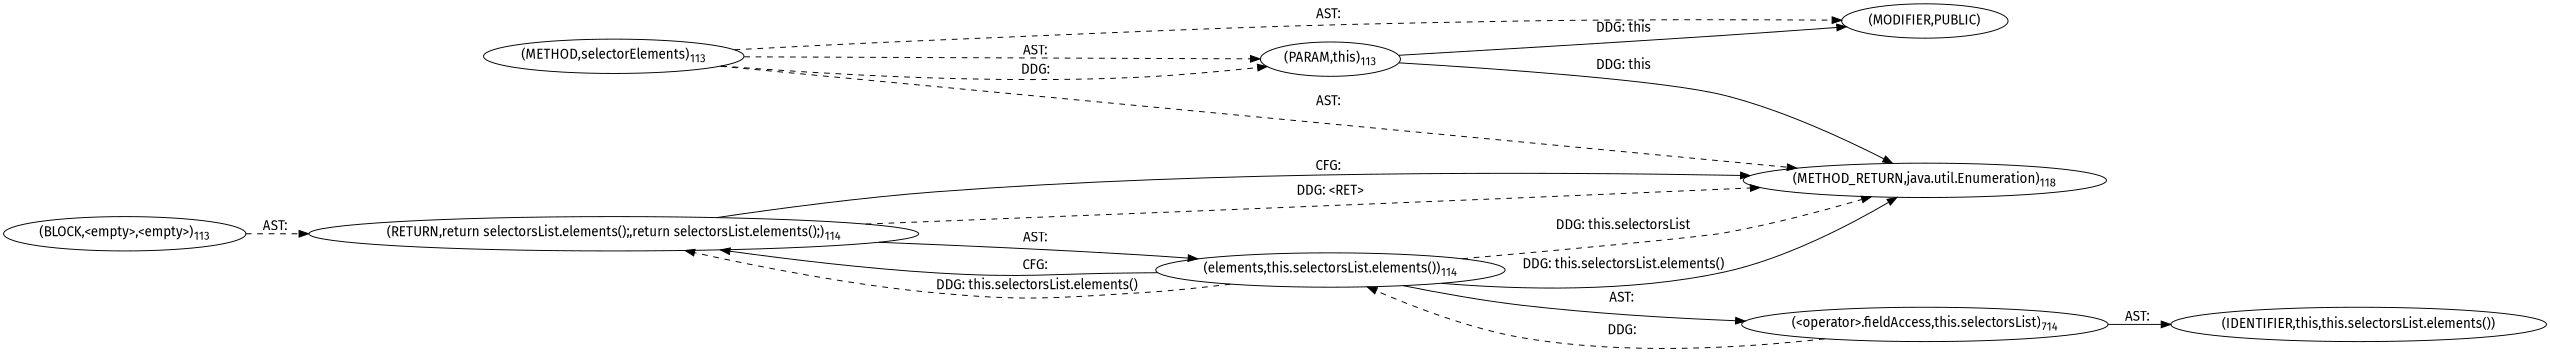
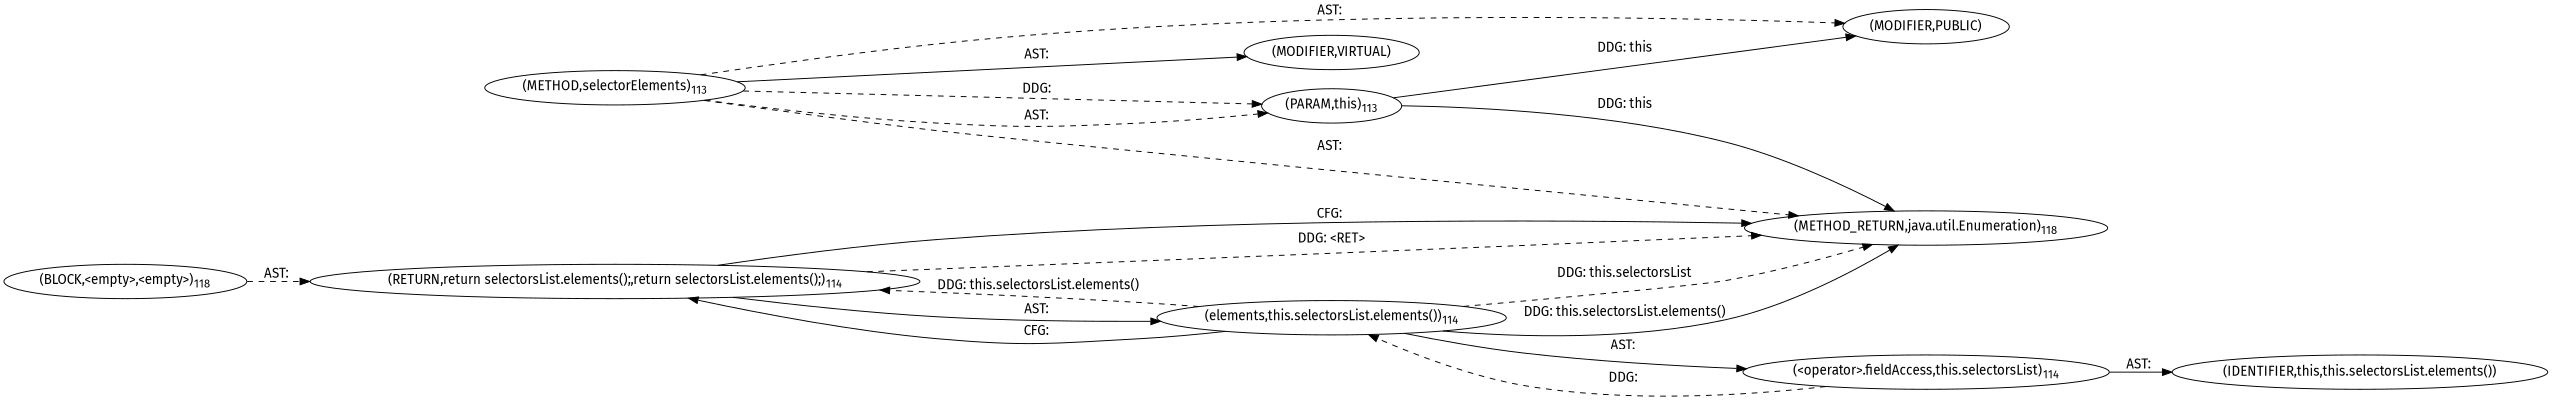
none -> (1332, 52)
(202, 232) -> (203, 280)
(2050, 323) -> (2051, 371)
